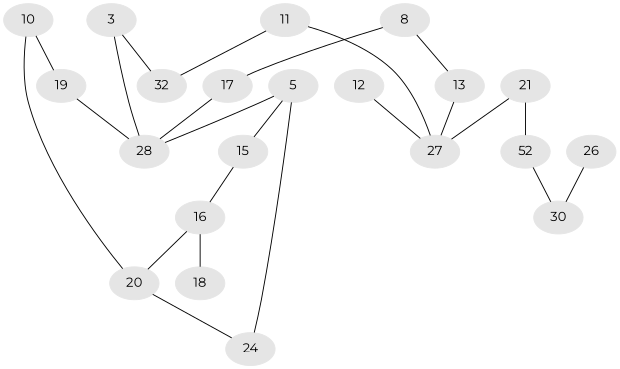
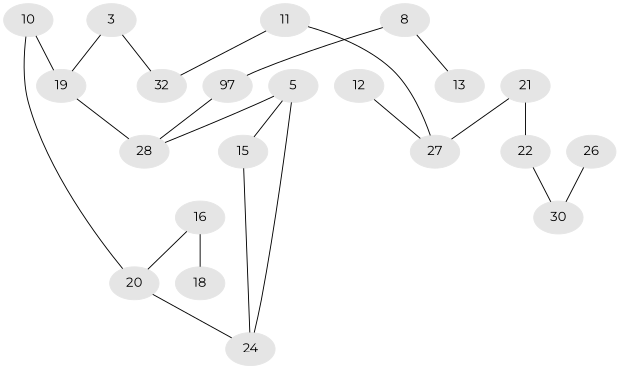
(228, 86) -> (228, 86)
(125, 87) -> (86, 53)
(447, 119) -> none
(525, 152) -> (525, 152)
(222, 185) -> (247, 250)
